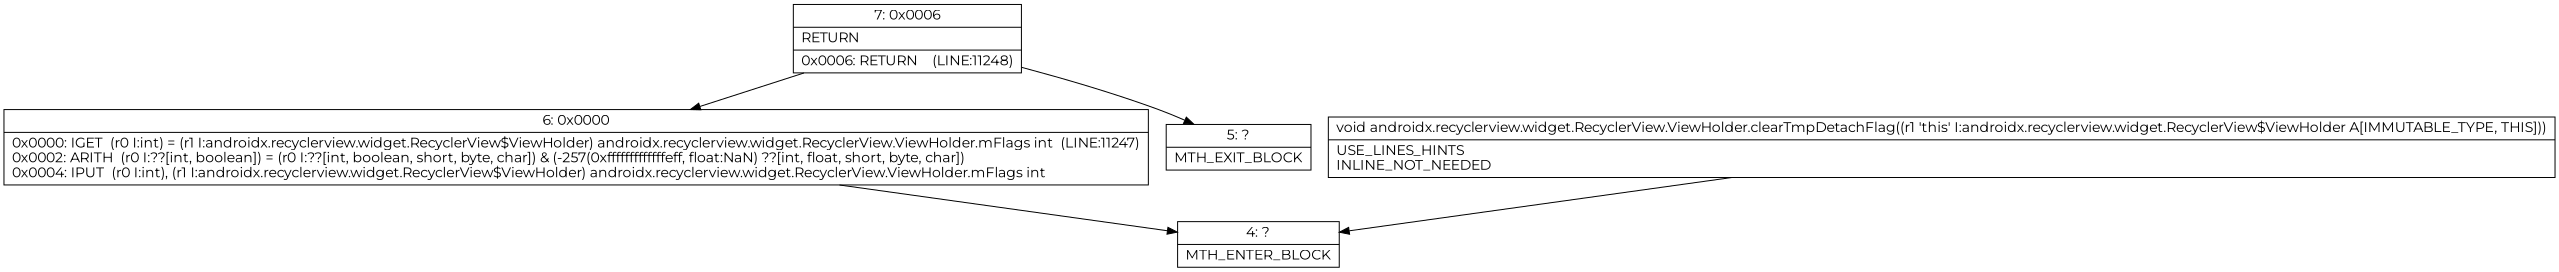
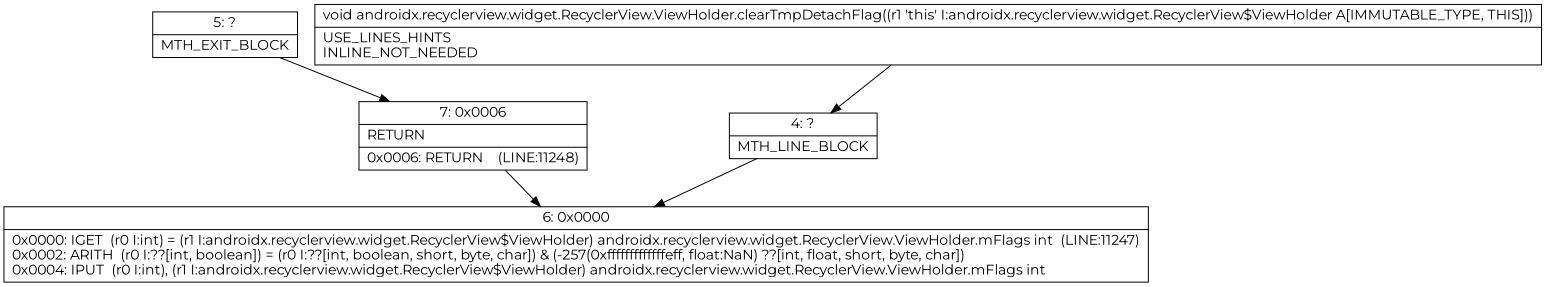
(1104, 91) -> (330, 78)
(1003, 208) -> (710, 181)
(1258, 255) -> (803, 147)
